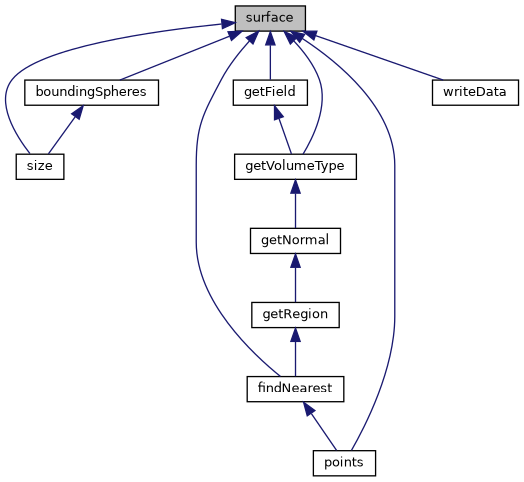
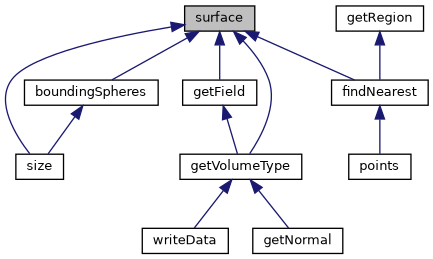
(379, 58) -> (209, 209)
(395, 230) -> none
(296, 285) -> none
